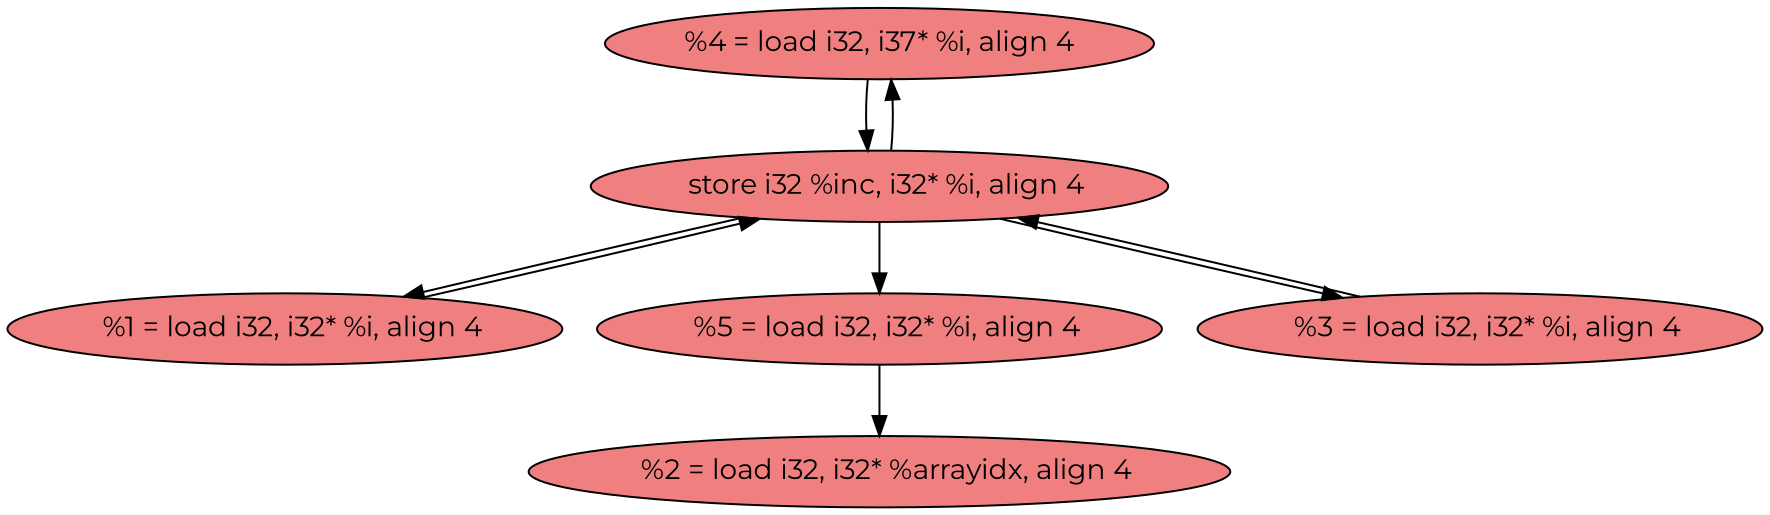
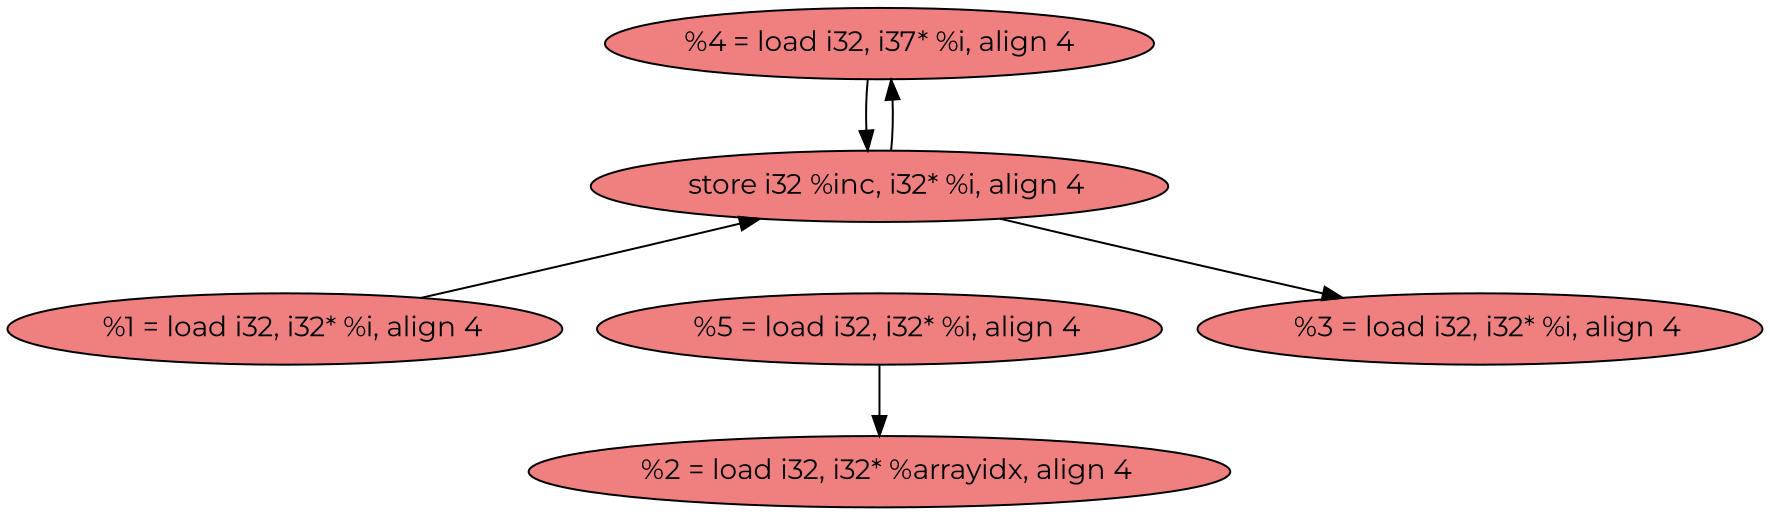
(879, 248) -> none
(583, 254) -> none
(1199, 259) -> none
